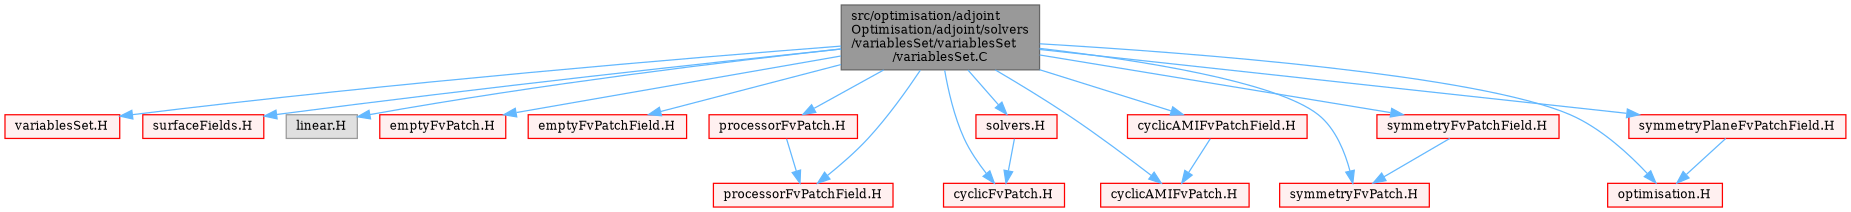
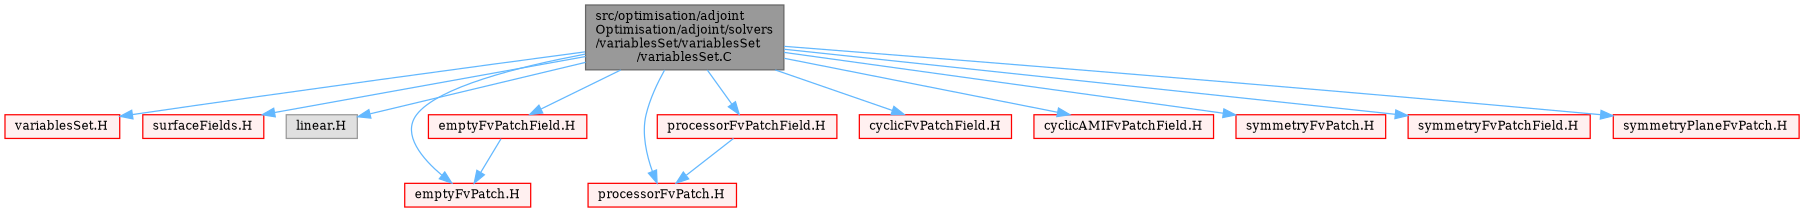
(1016, 127) -> (935, 127)
(1737, 127) -> none
(791, 155) -> (710, 157)
none -> (491, 156)
(1417, 158) -> none
(1004, 195) -> none
(1175, 195) -> none
(1665, 195) -> (1706, 127)
